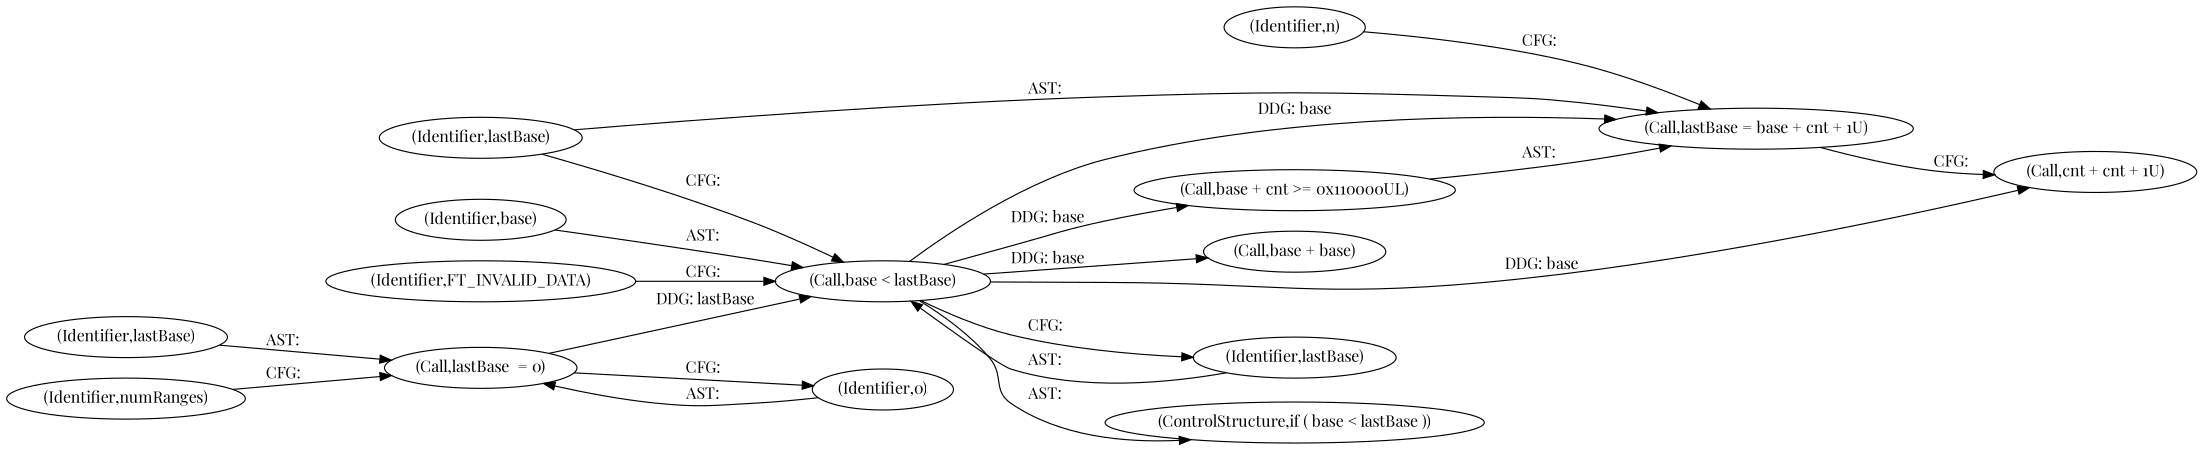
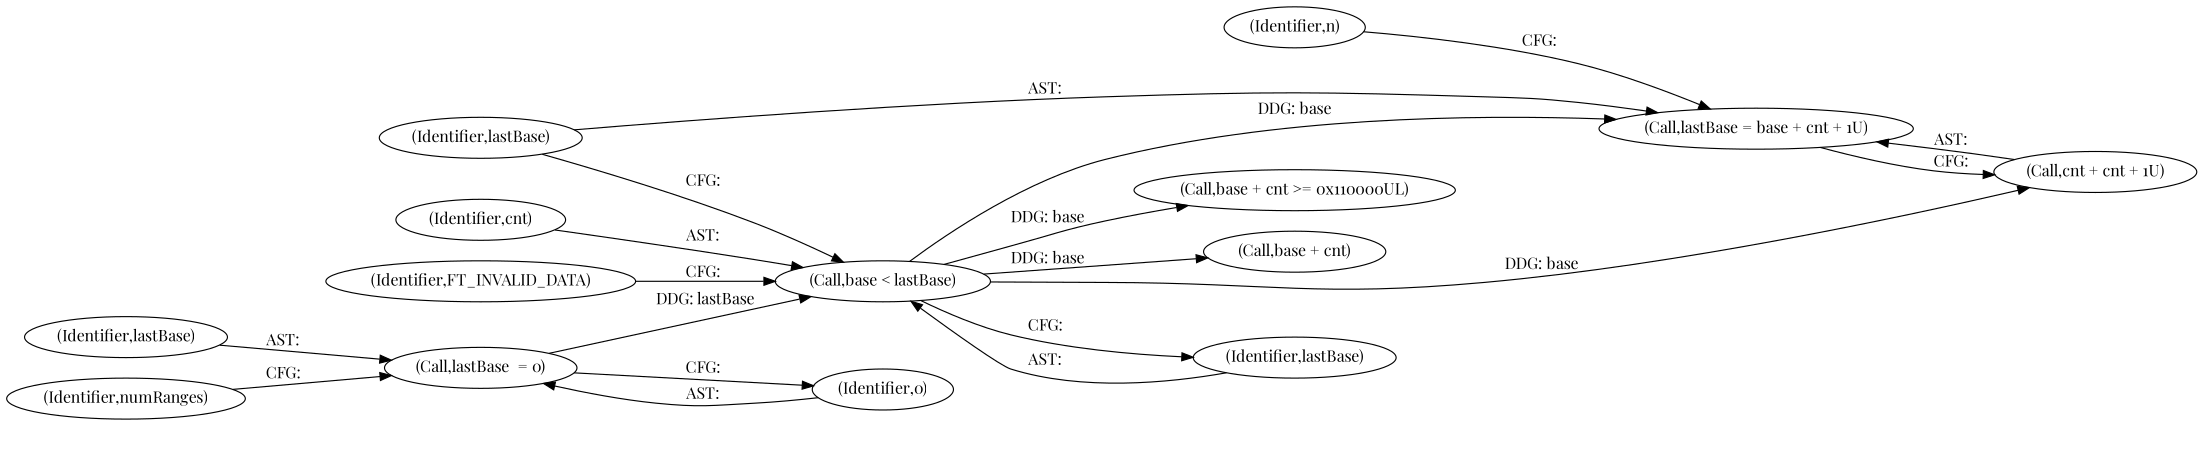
(1545, 166) -> (1951, 151)
(481, 220) -> (481, 220)
(1295, 252) -> (1295, 252)
(1295, 423) -> none
